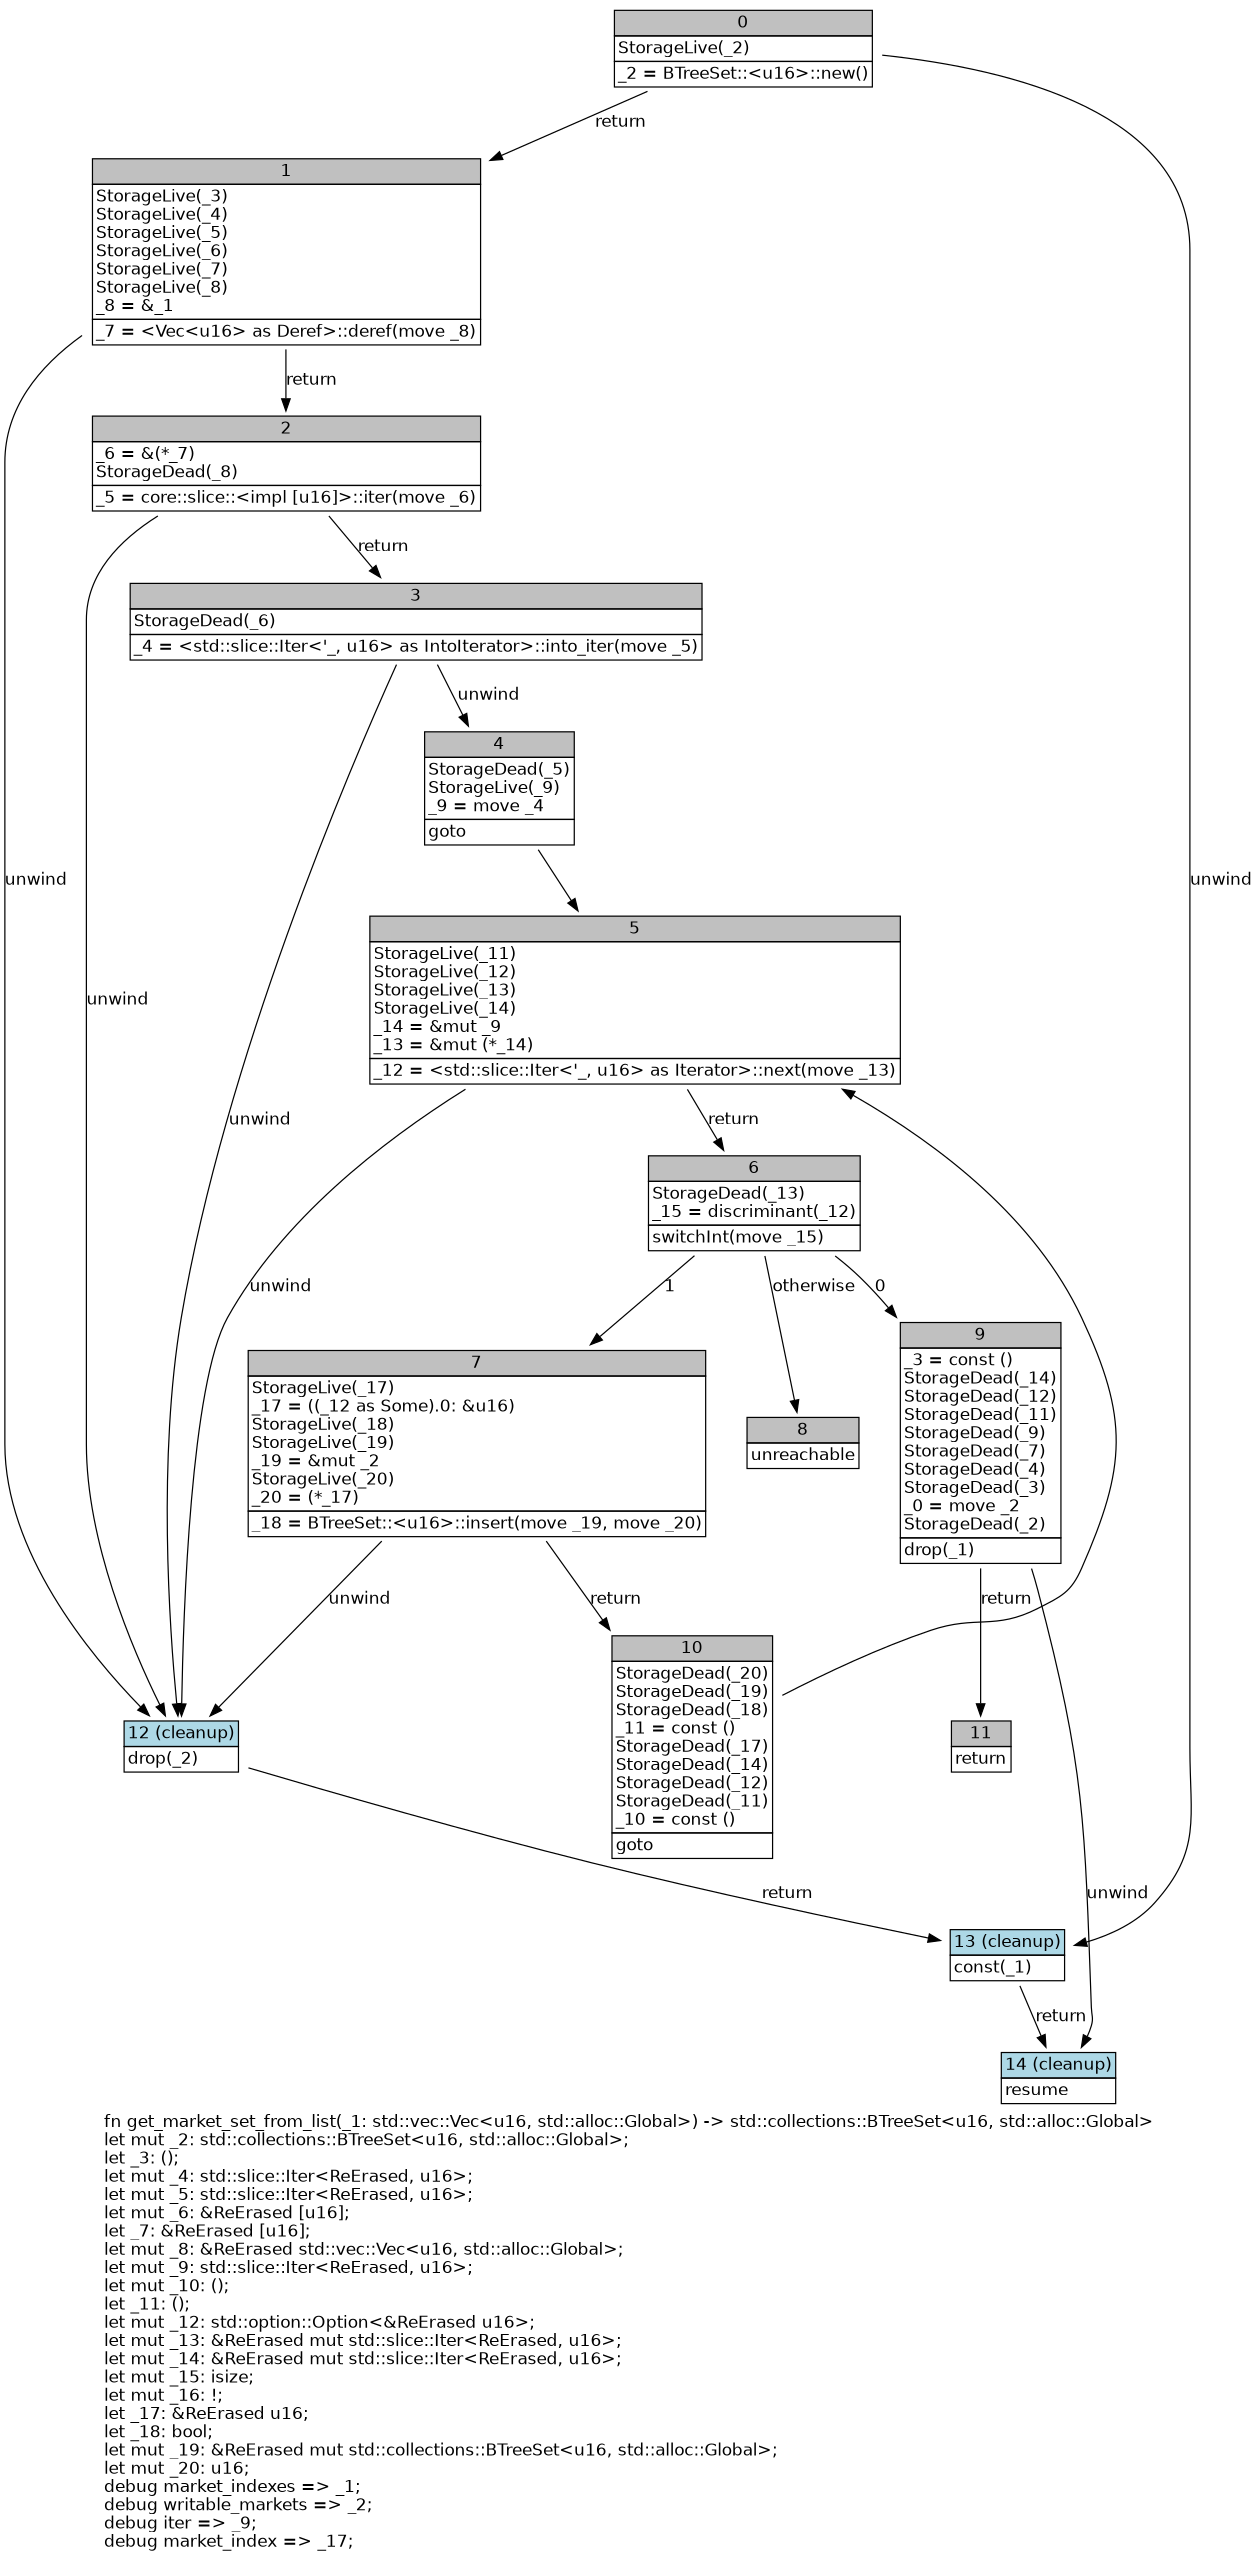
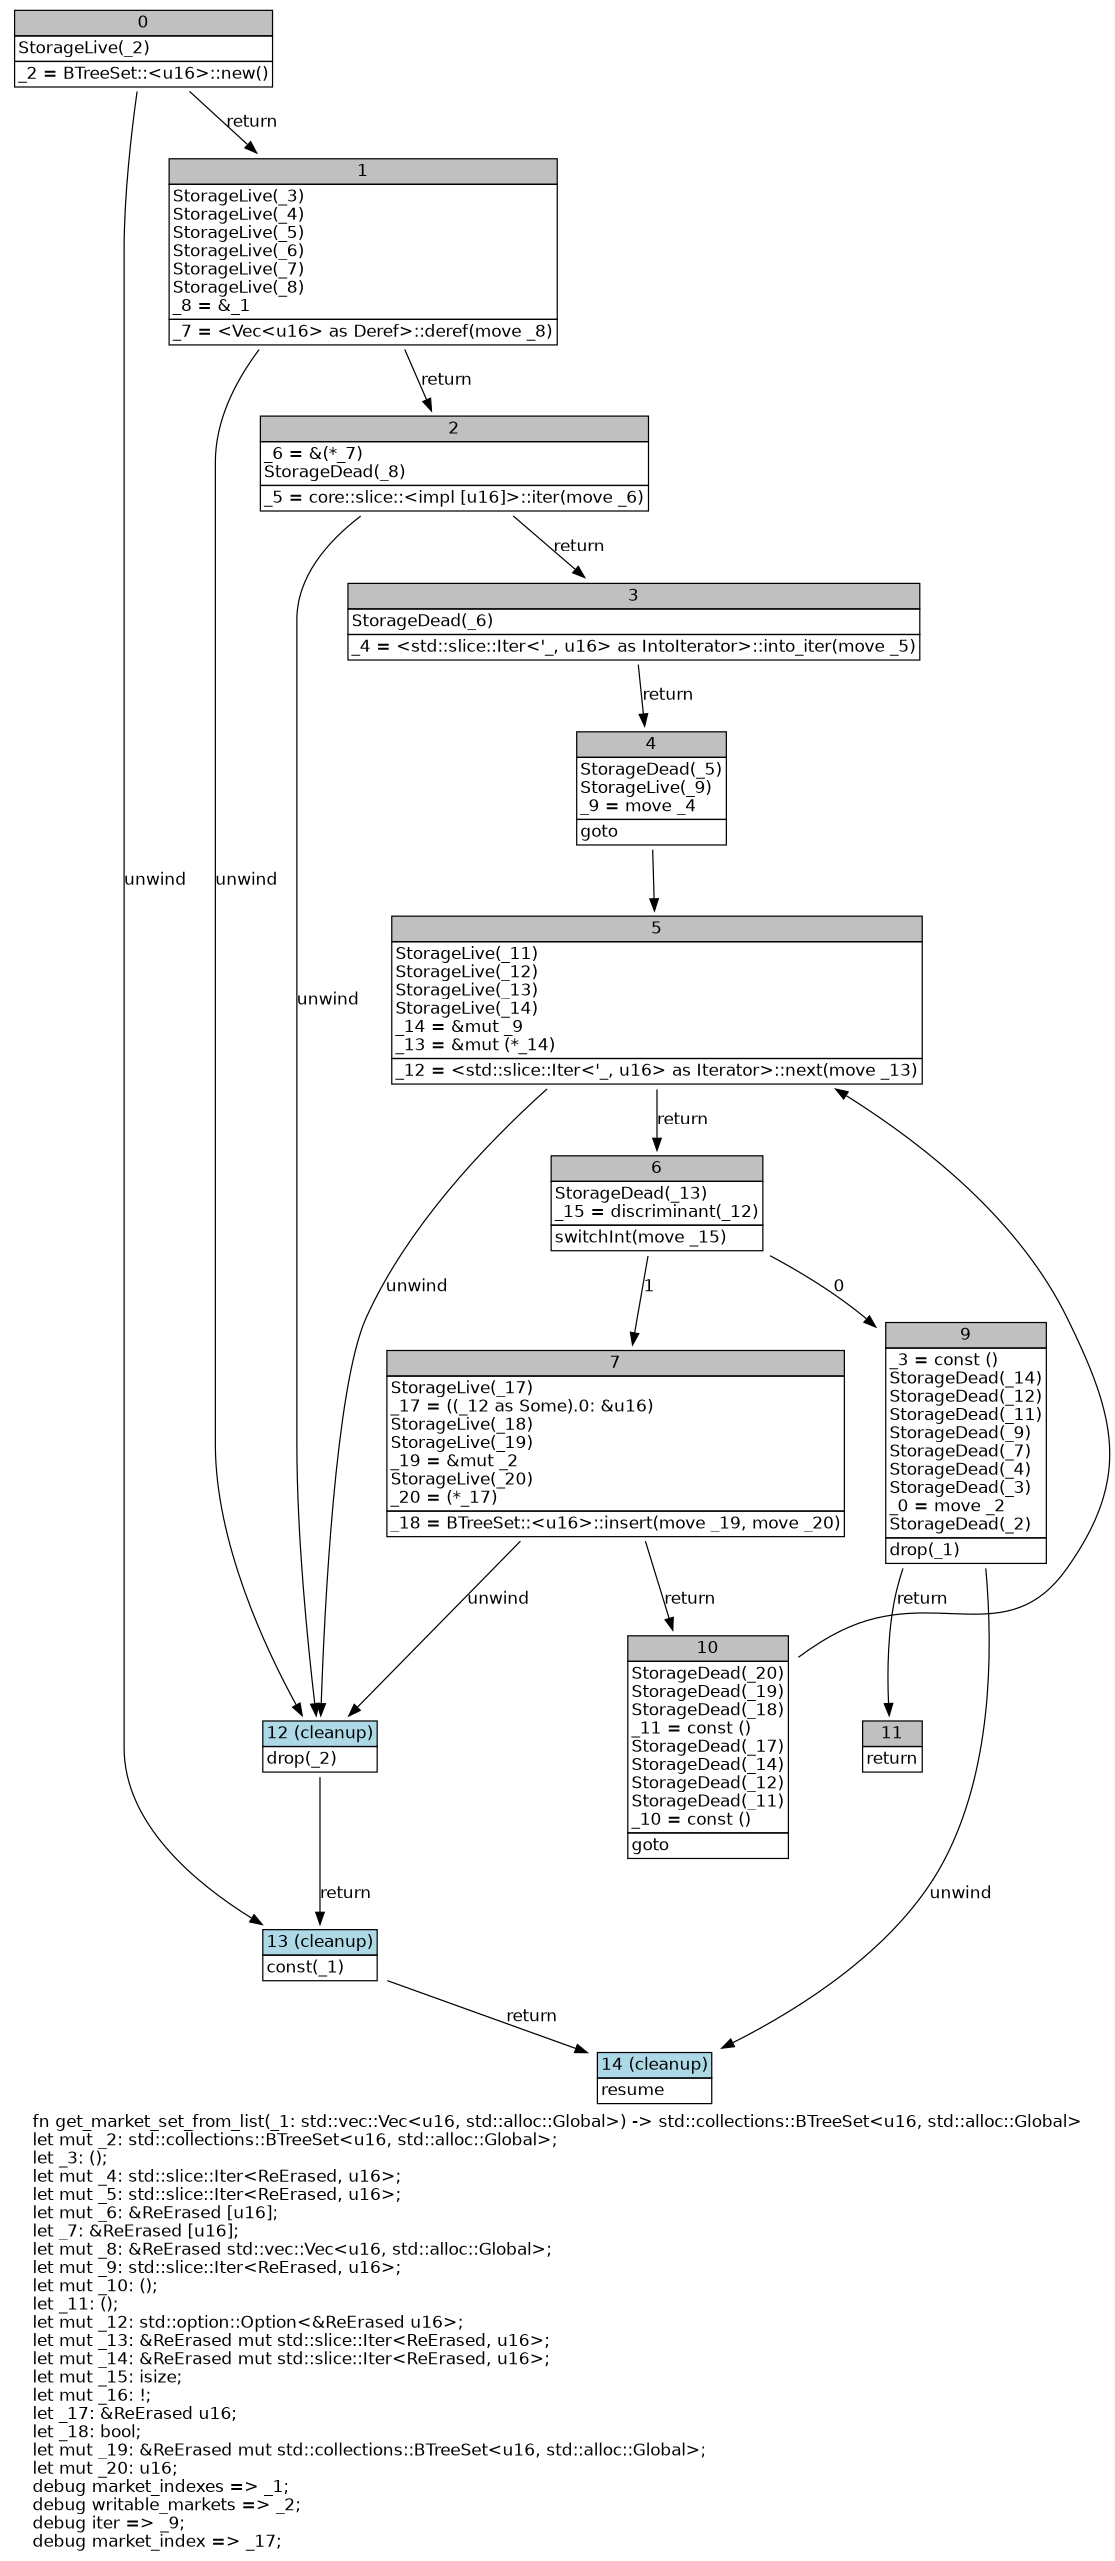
(489, 695) -> (669, 695)
(214, 1170) -> none
(803, 1443) -> none
